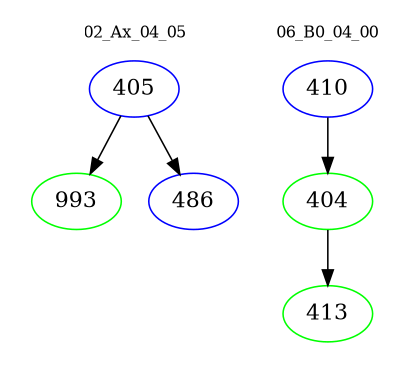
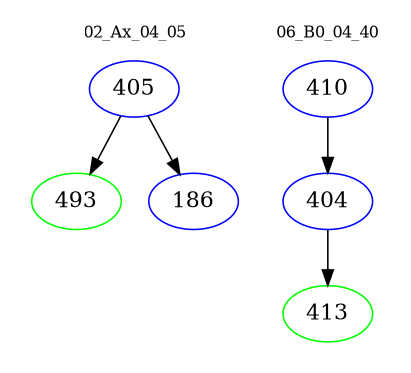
(328, 34) -> (328, 34)
(76, 201) -> (76, 201)
(194, 201) -> (194, 201)
(328, 201) -> (328, 201)
